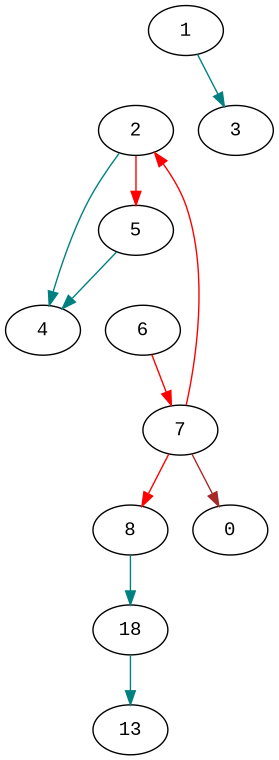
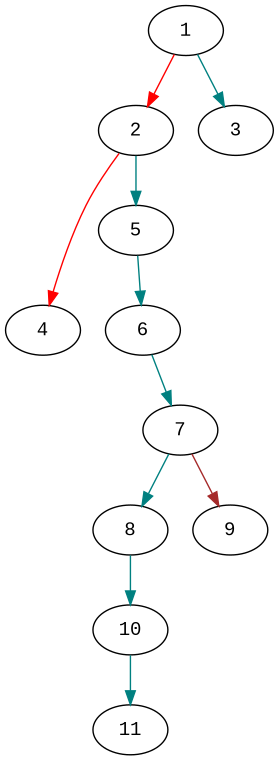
(136, 174) -> (136, 174)
(79, 219) -> (79, 219)
(94, 275) -> (139, 273)
(199, 281) -> (164, 74)
(159, 373) -> (159, 373)
(159, 474) -> (159, 474)
(230, 530) -> (230, 530)
(130, 630) -> (130, 630)
(130, 730) -> (130, 730)
